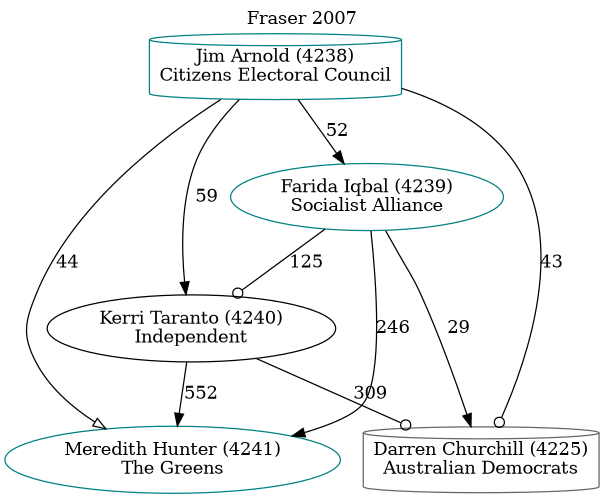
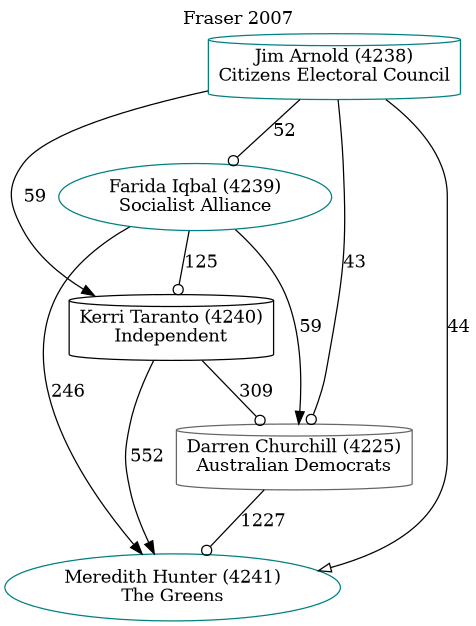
(317, 126) -> (269, 128)
(191, 328) -> (171, 327)
(459, 328) -> (311, 327)
none -> (237, 518)
